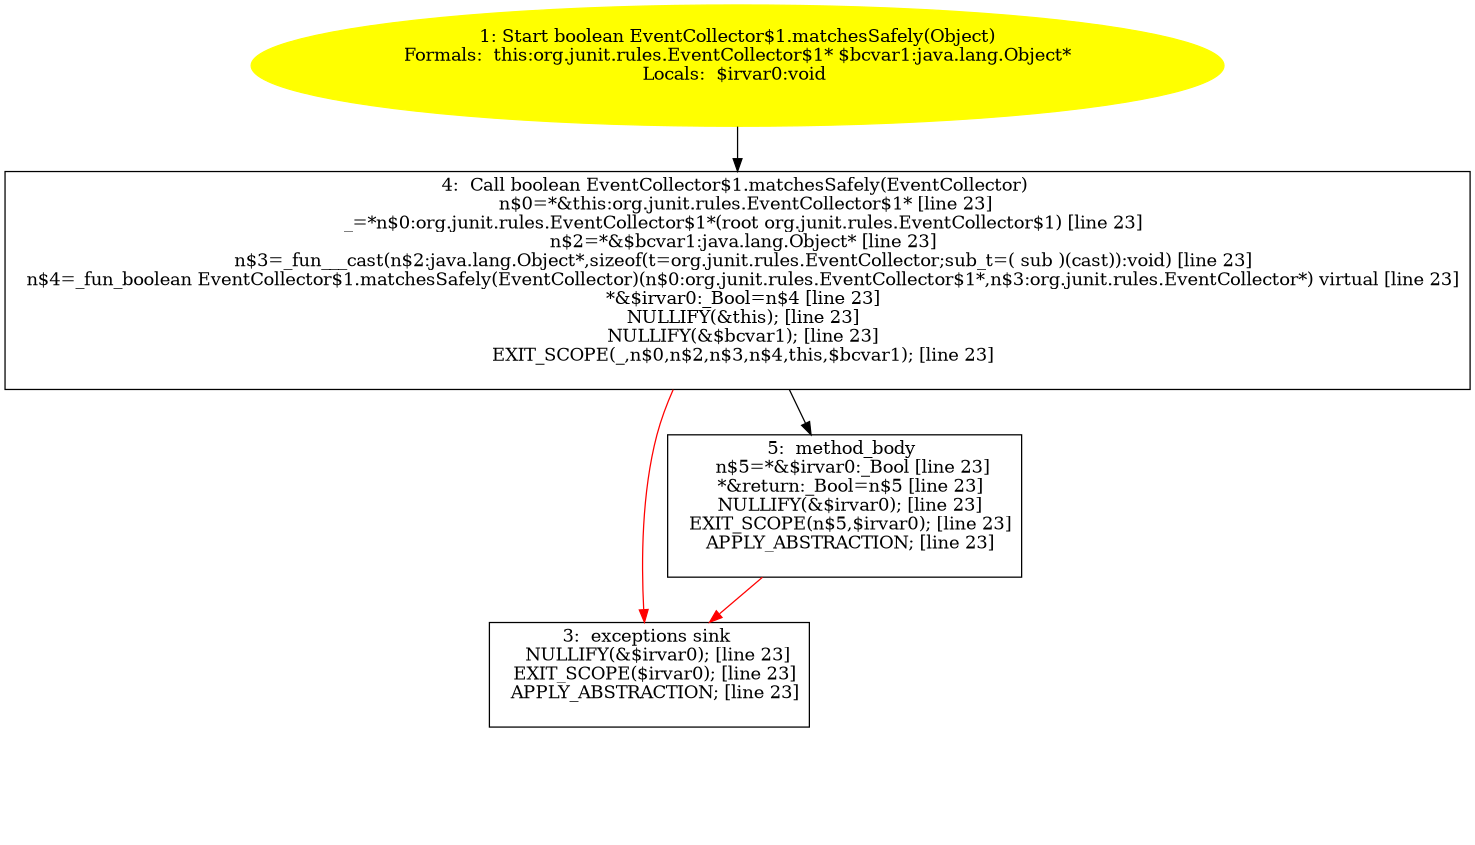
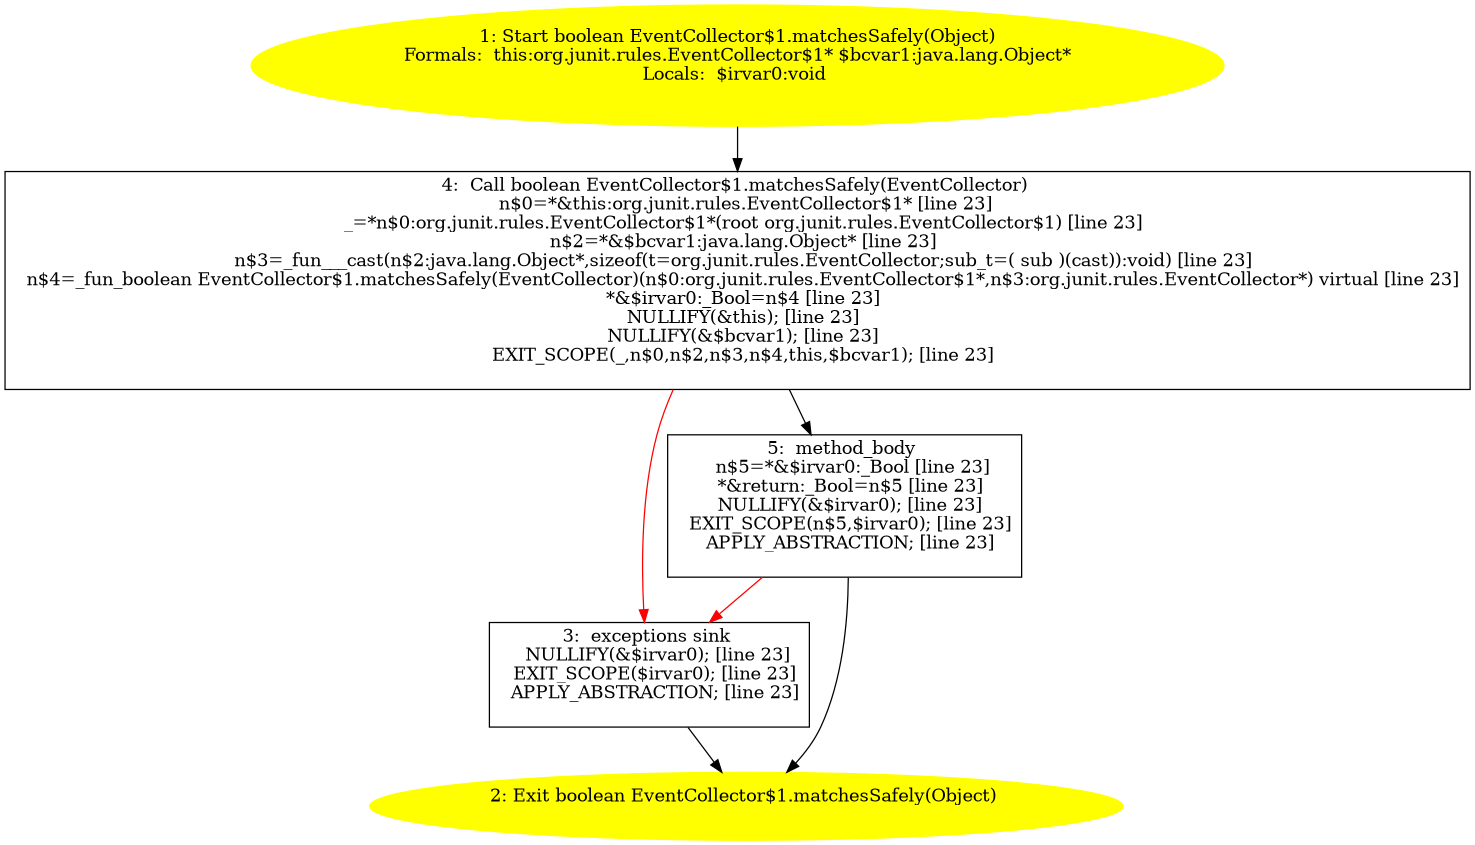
none -> (746, 806)
